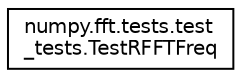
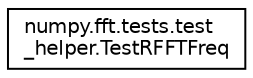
(121, 39) -> (127, 39)
